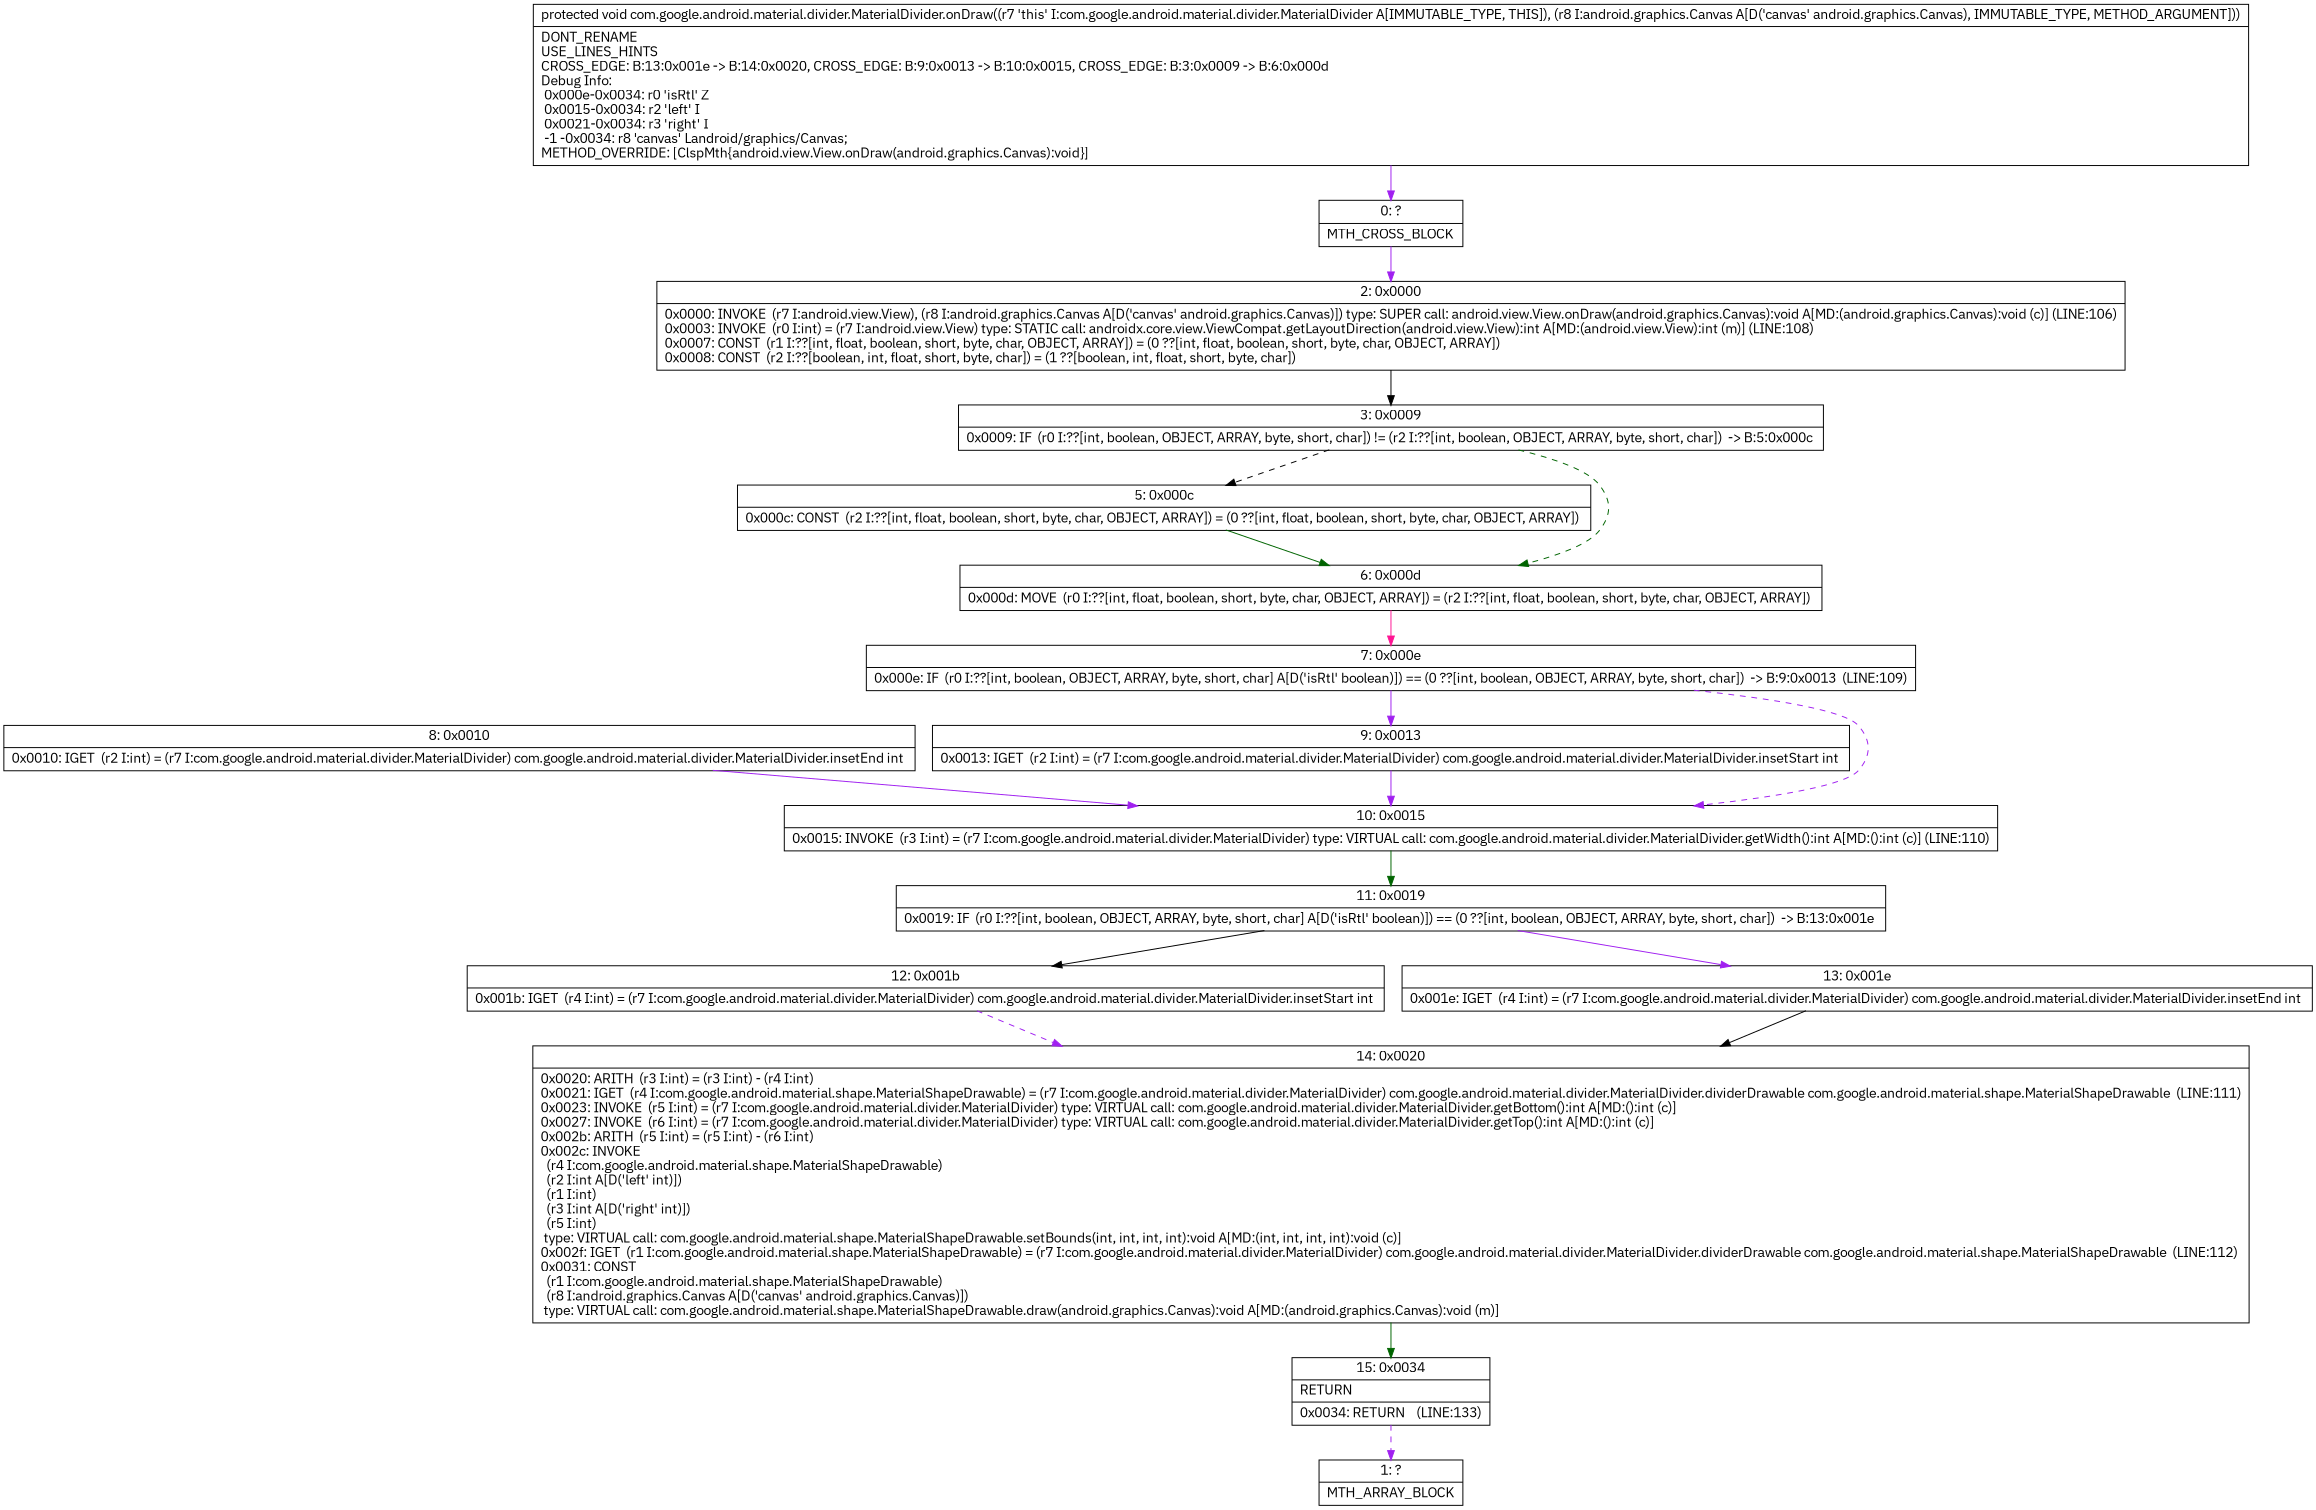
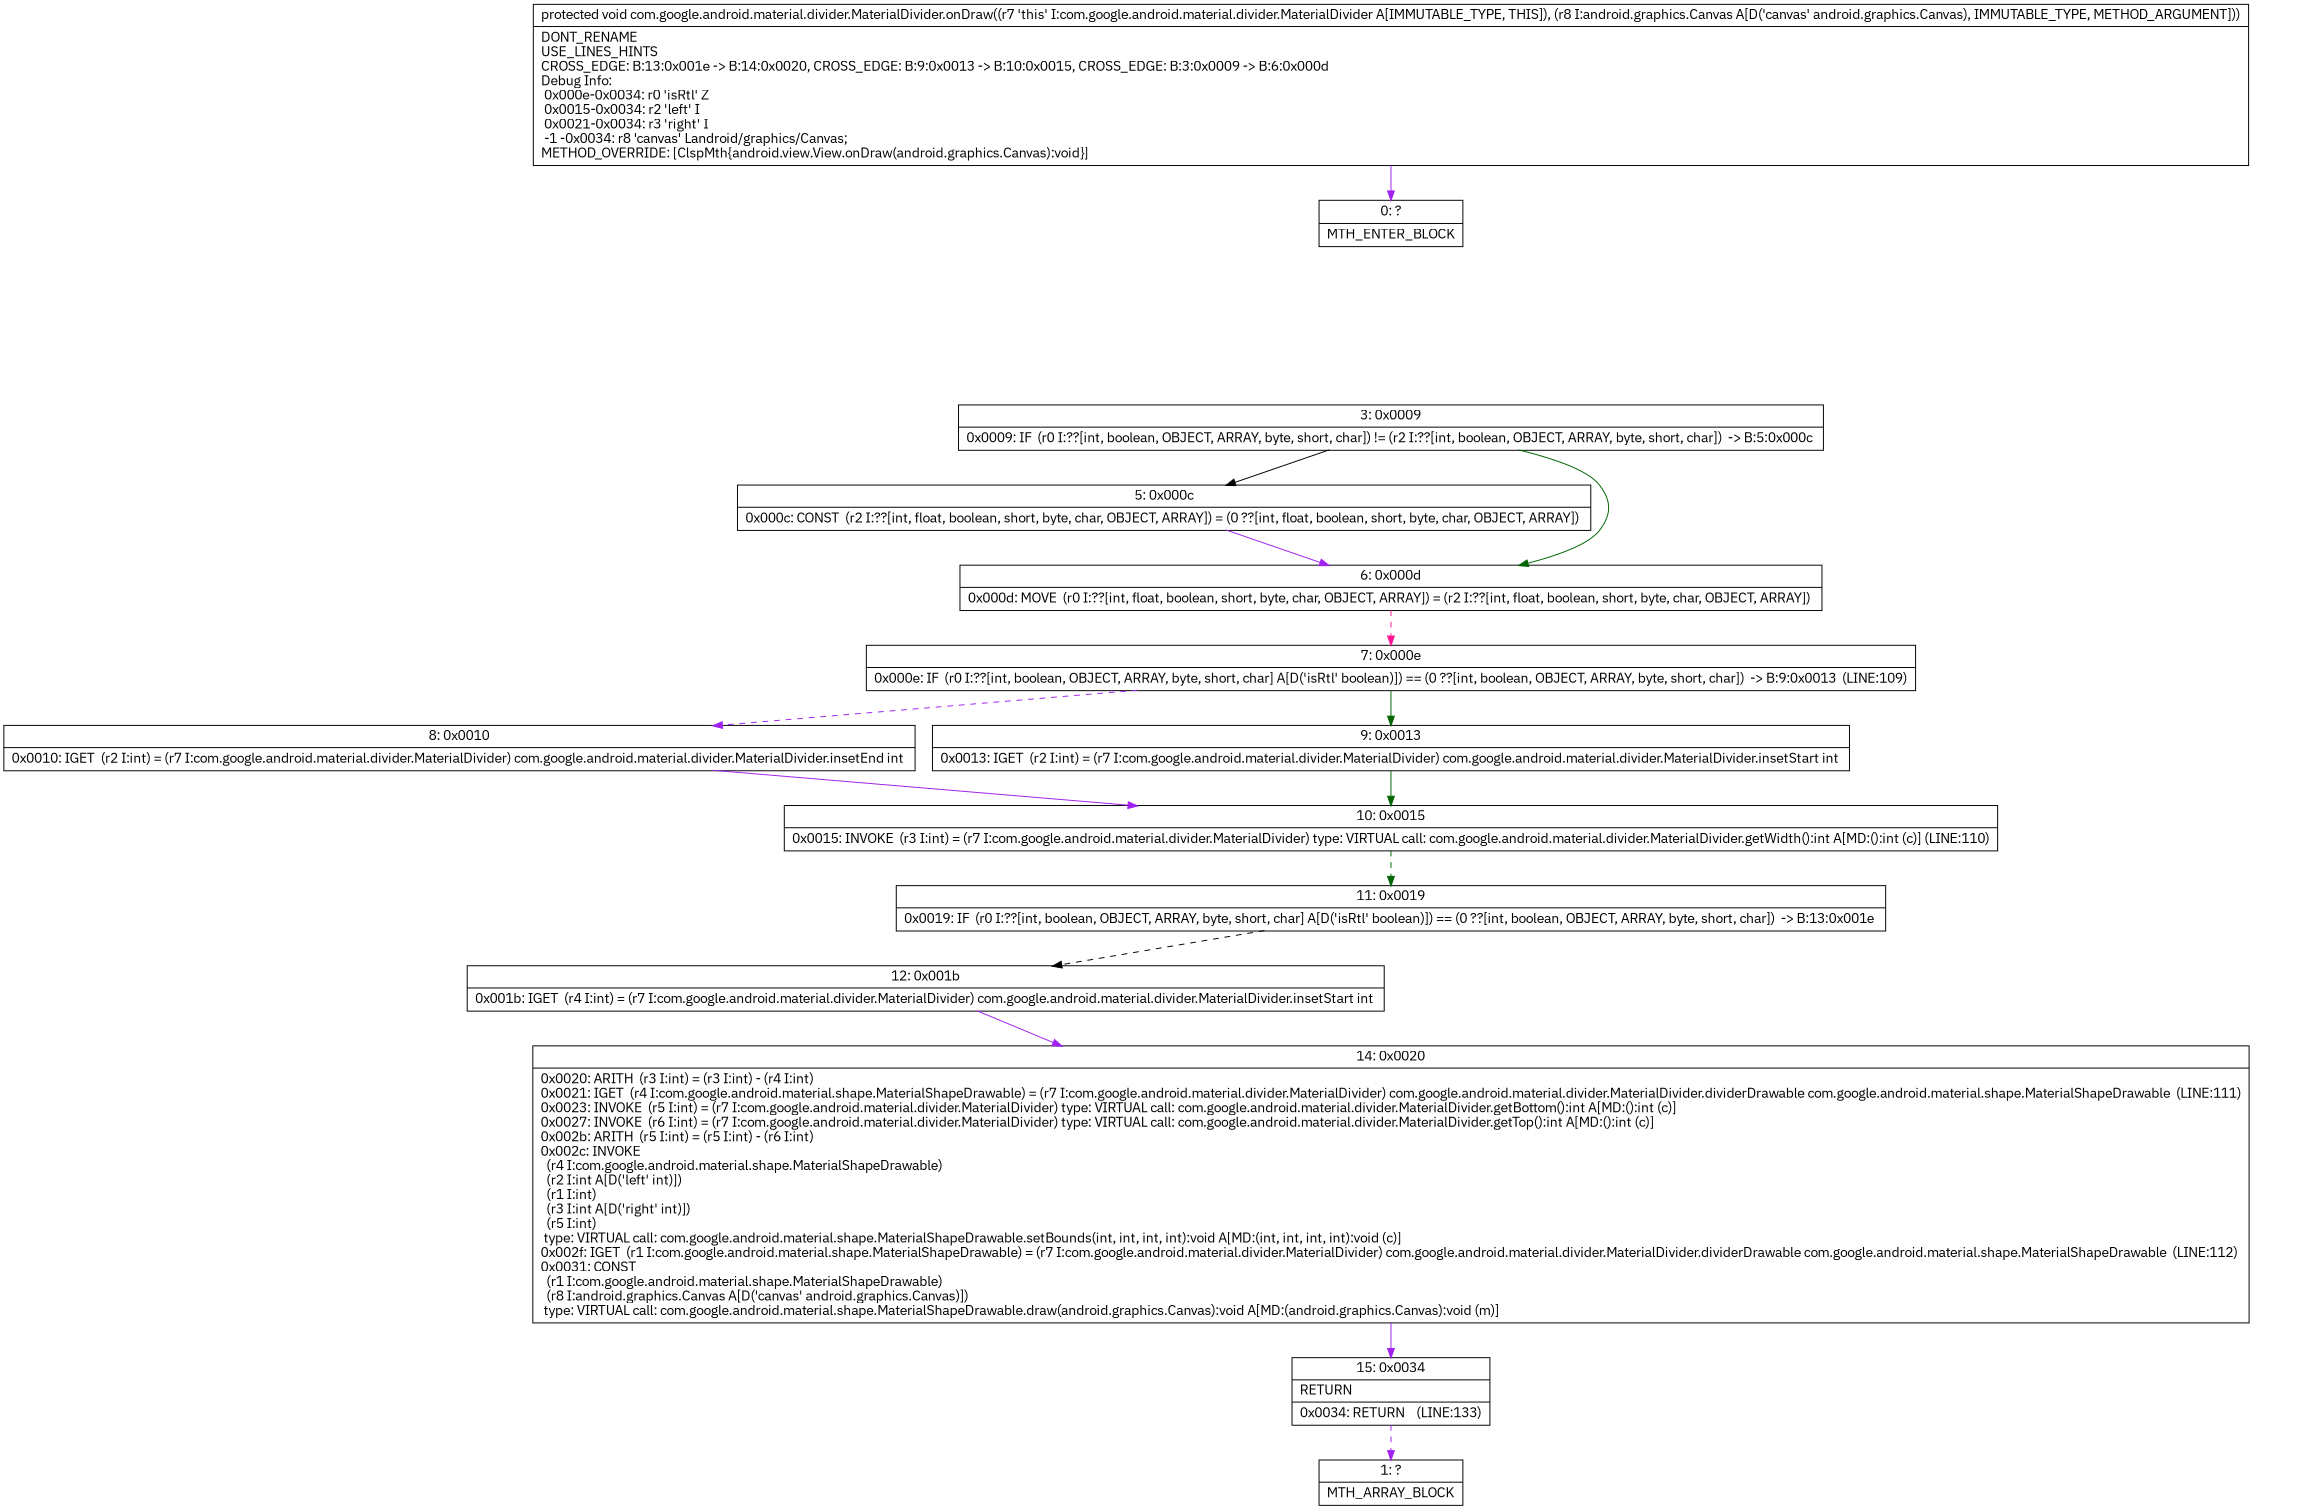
(1390, 235) -> (1391, 235)
(1391, 326) -> none
(1282, 466) -> (1282, 466)
(1608, 503) -> (1608, 503)
(1273, 546) -> (1273, 546)
(1391, 623) -> (1391, 623)
(1391, 703) -> (1391, 703)
(1868, 743) -> (930, 708)
(1391, 783) -> (1391, 783)
(1391, 863) -> (1391, 863)
(1163, 948) -> (1163, 948)
(1857, 988) -> none
(1015, 1027) -> (1015, 1027)
(1391, 1335) -> (1391, 1335)
